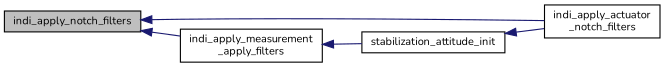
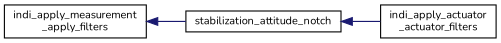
(73, 21) -> none
(602, 21) -> (438, 21)
(433, 42) -> (263, 21)
